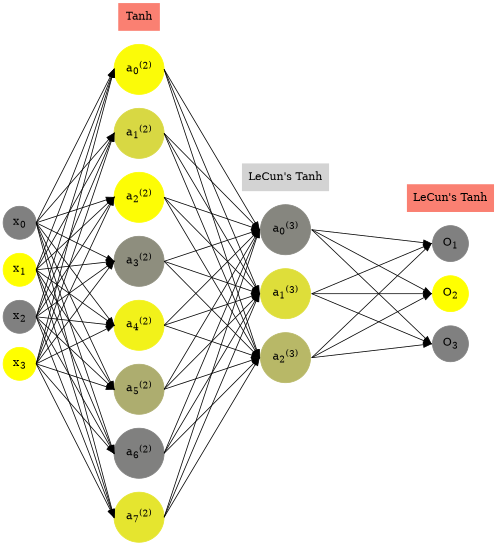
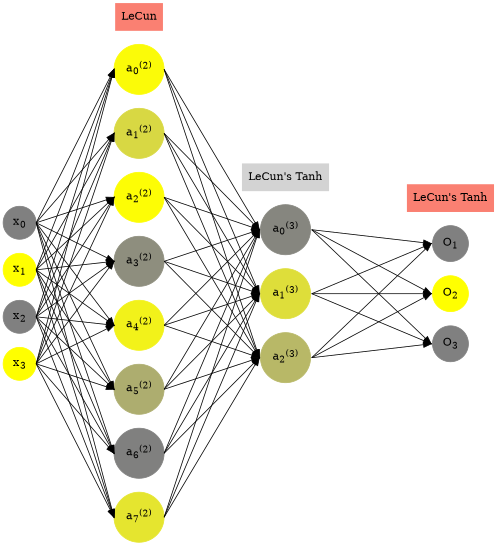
(139, 17) -> (139, 17)
